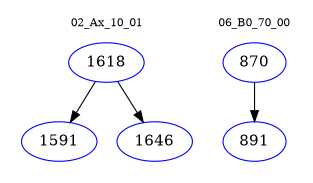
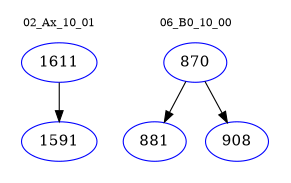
(255, 24) -> (196, 24)
(106, 63) -> (59, 63)
(155, 142) -> none
none -> (237, 142)
(255, 142) -> (155, 142)
